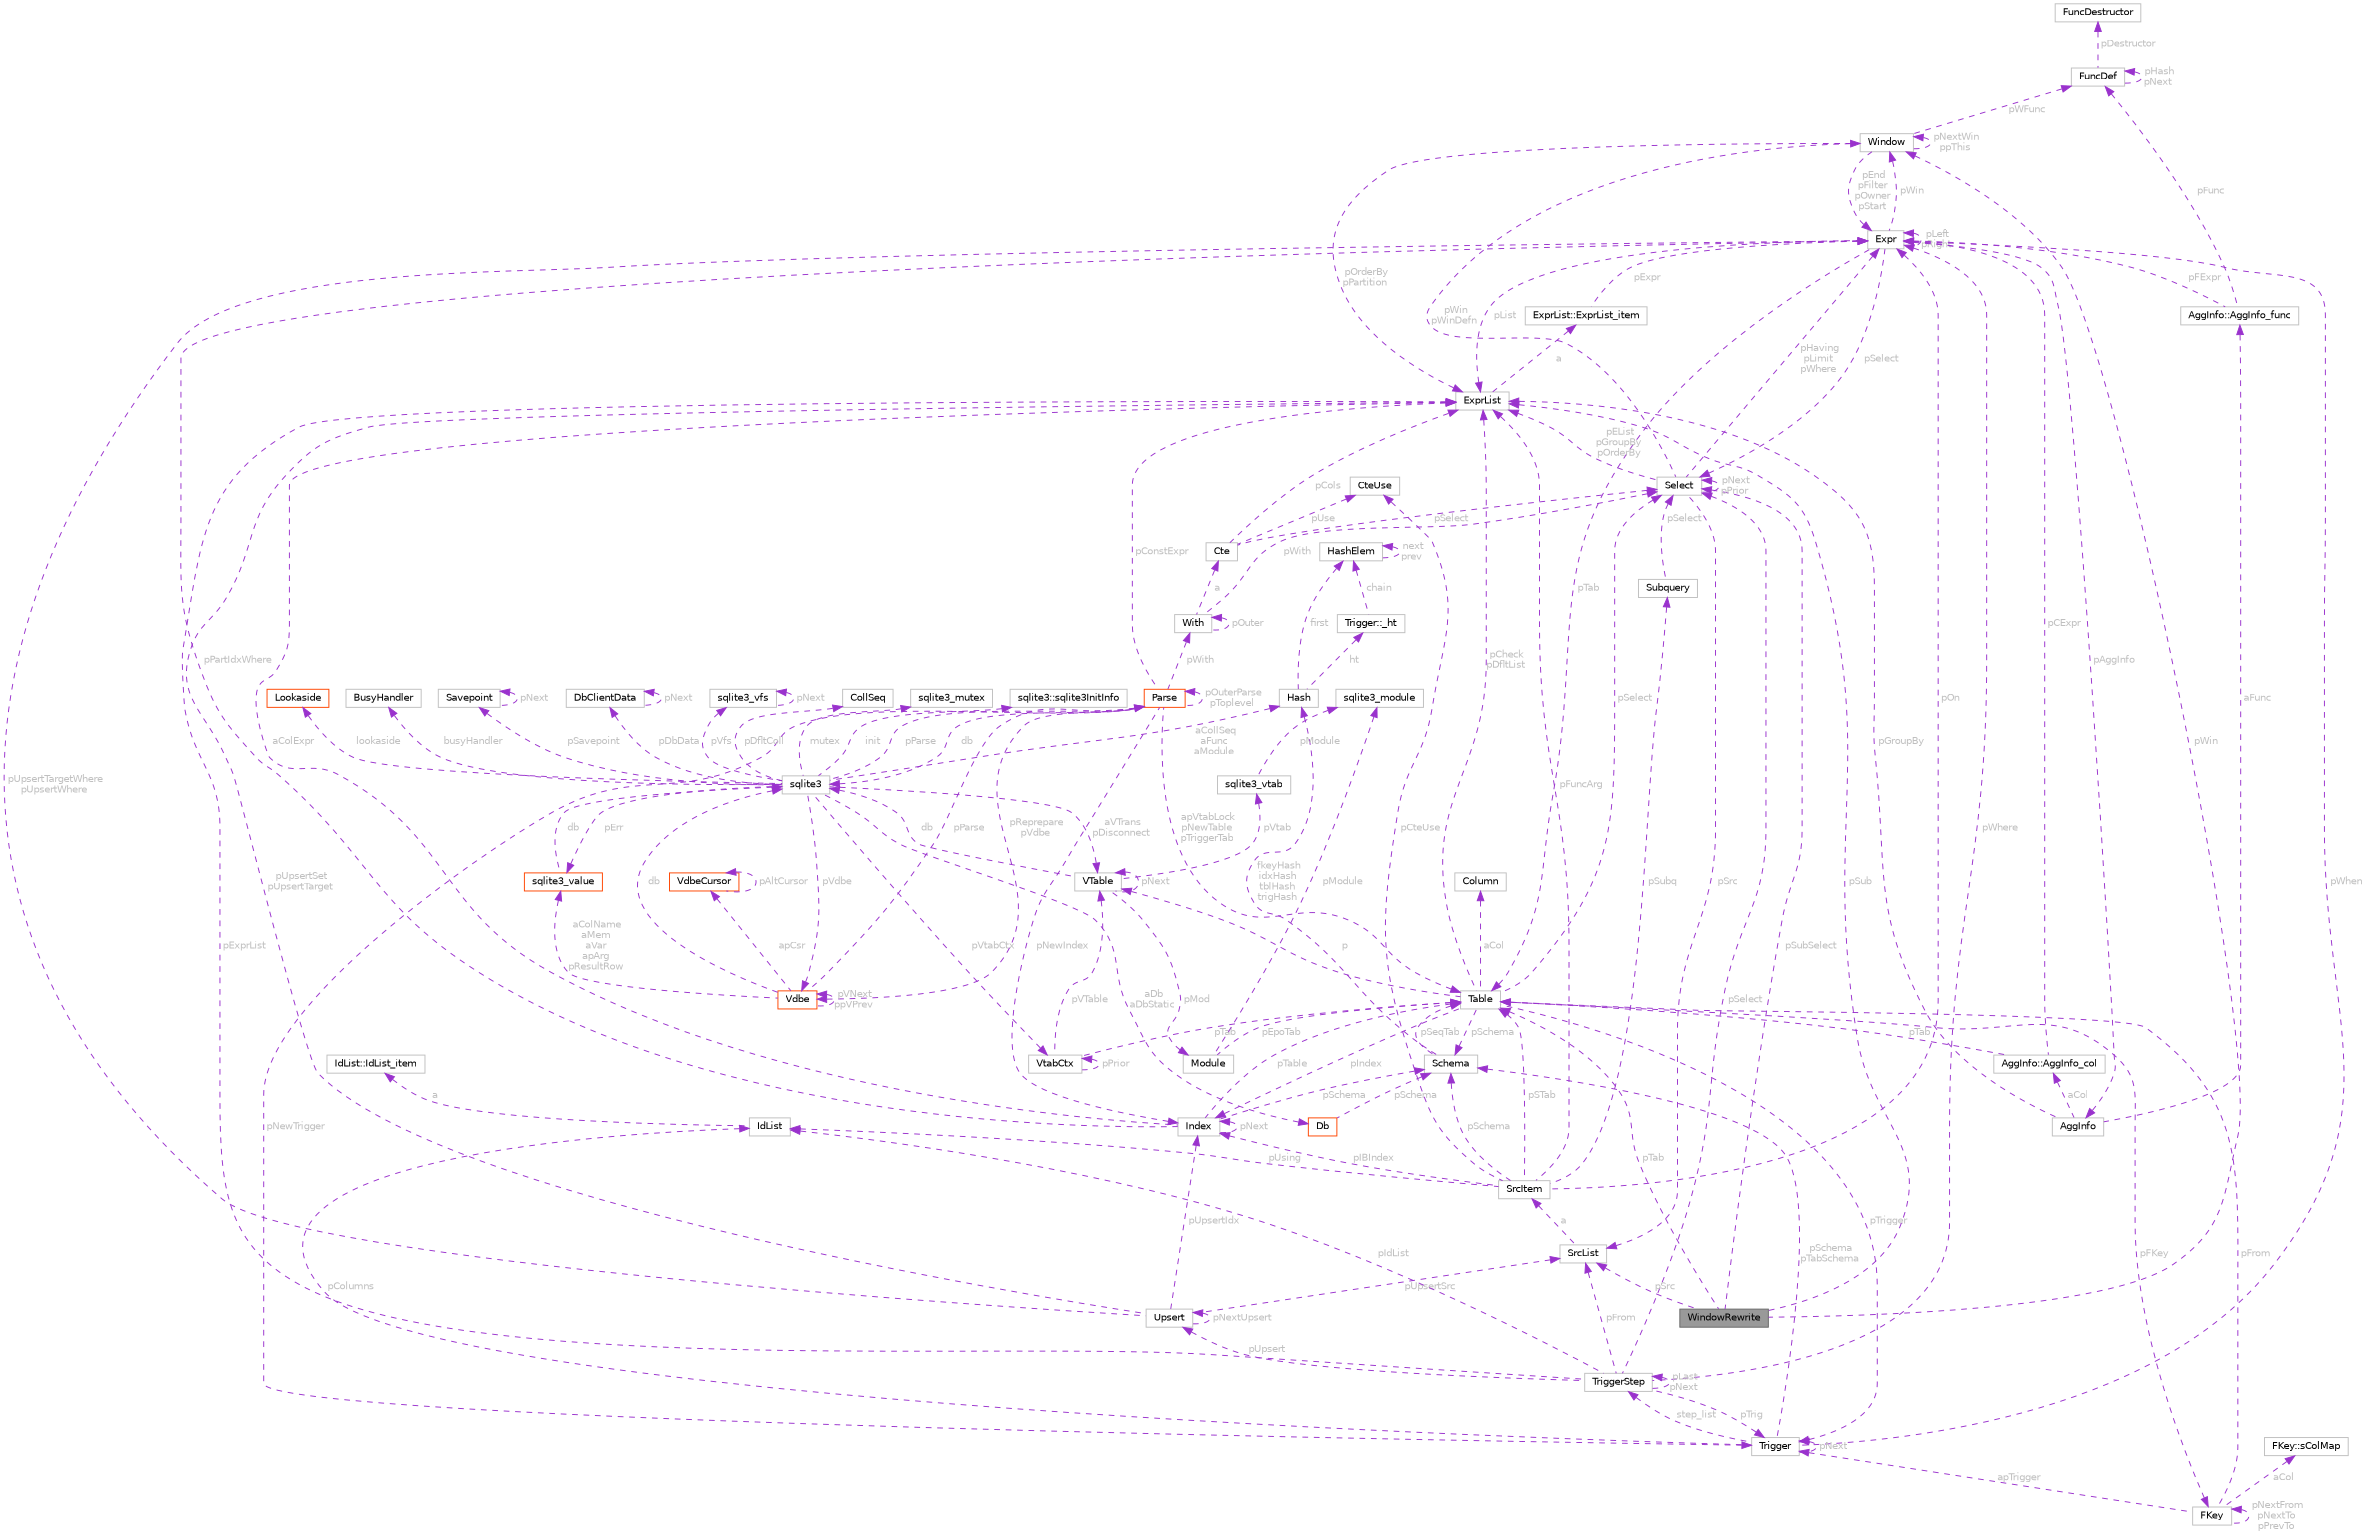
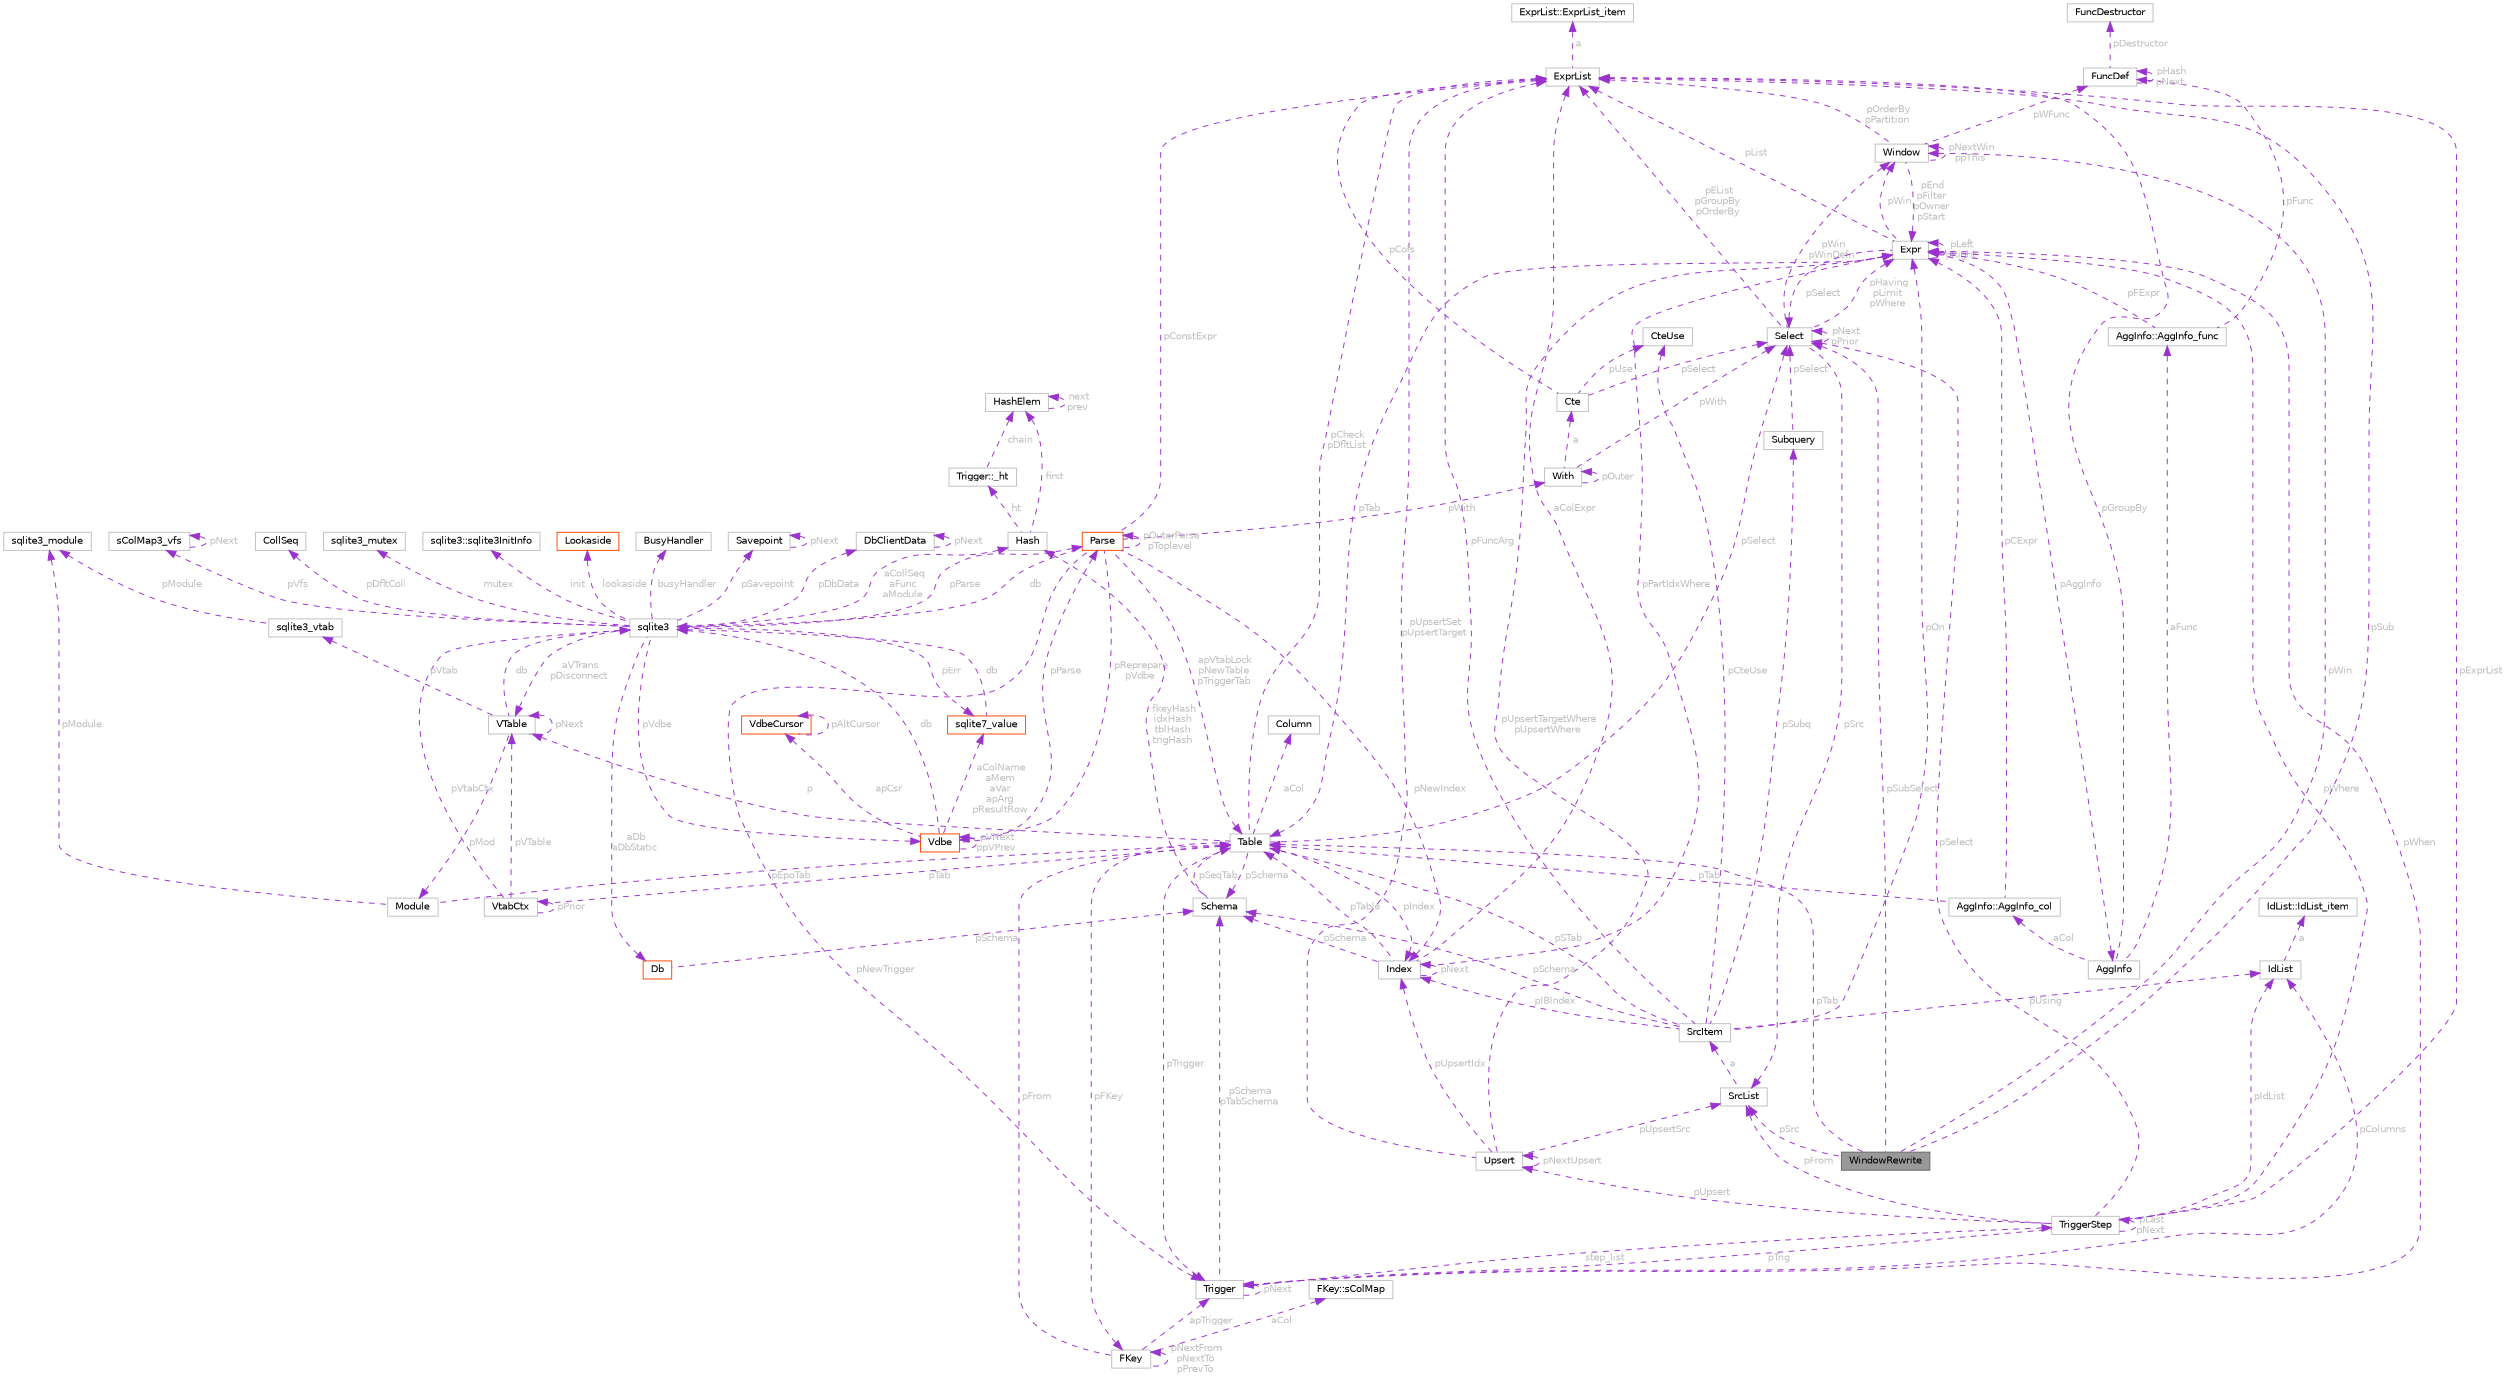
(1666, 257) -> none
(743, 698) -> (149, 541)
(563, 882) -> (987, 725)
(924, 923) -> (423, 695)
